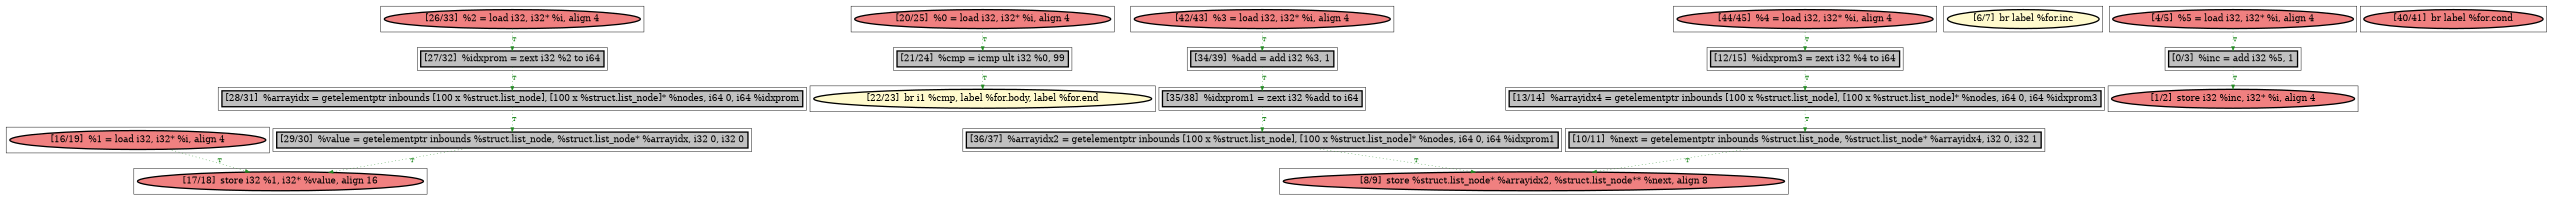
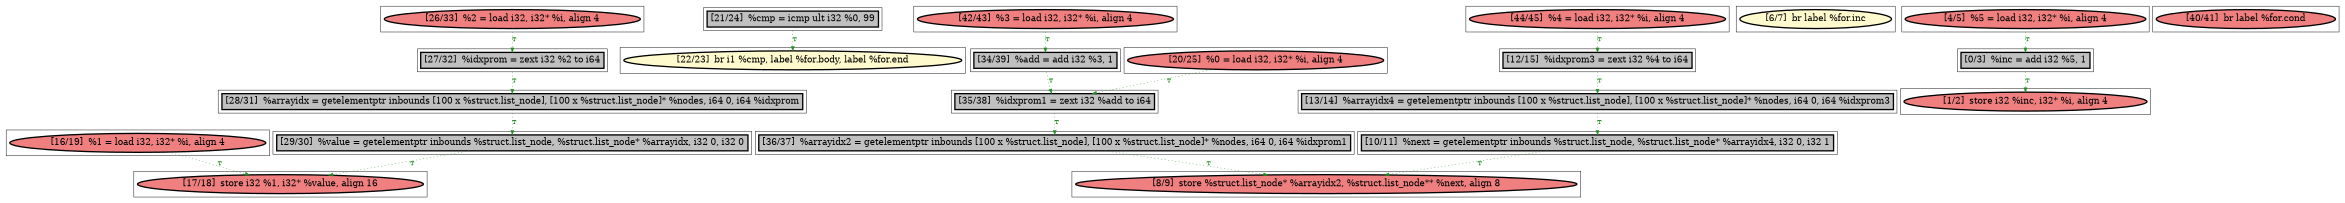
(983, 37) -> (1155, 81)
